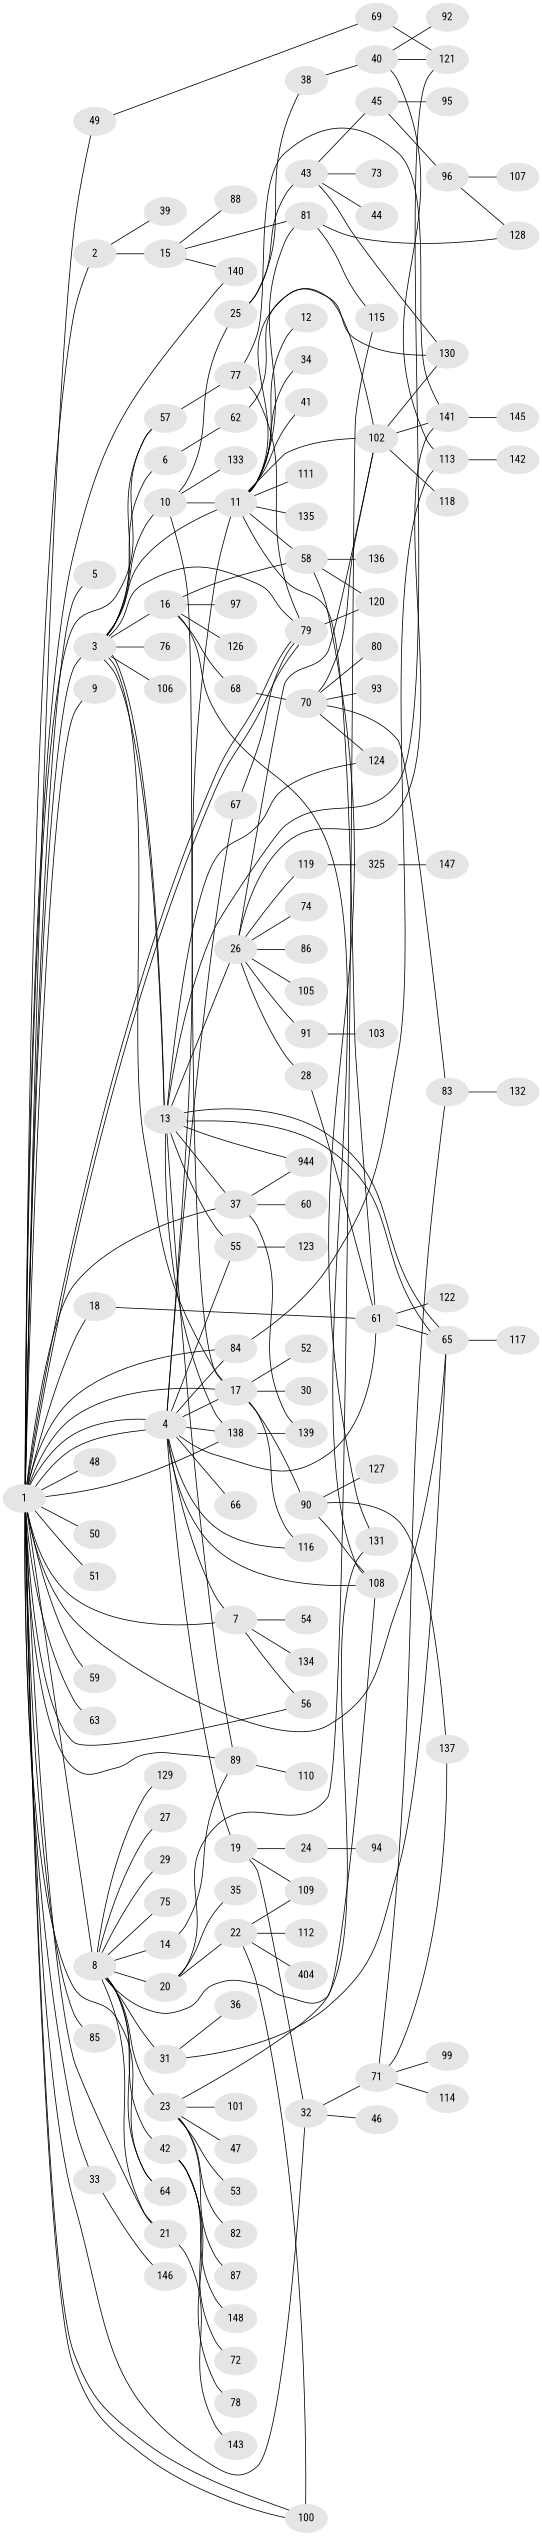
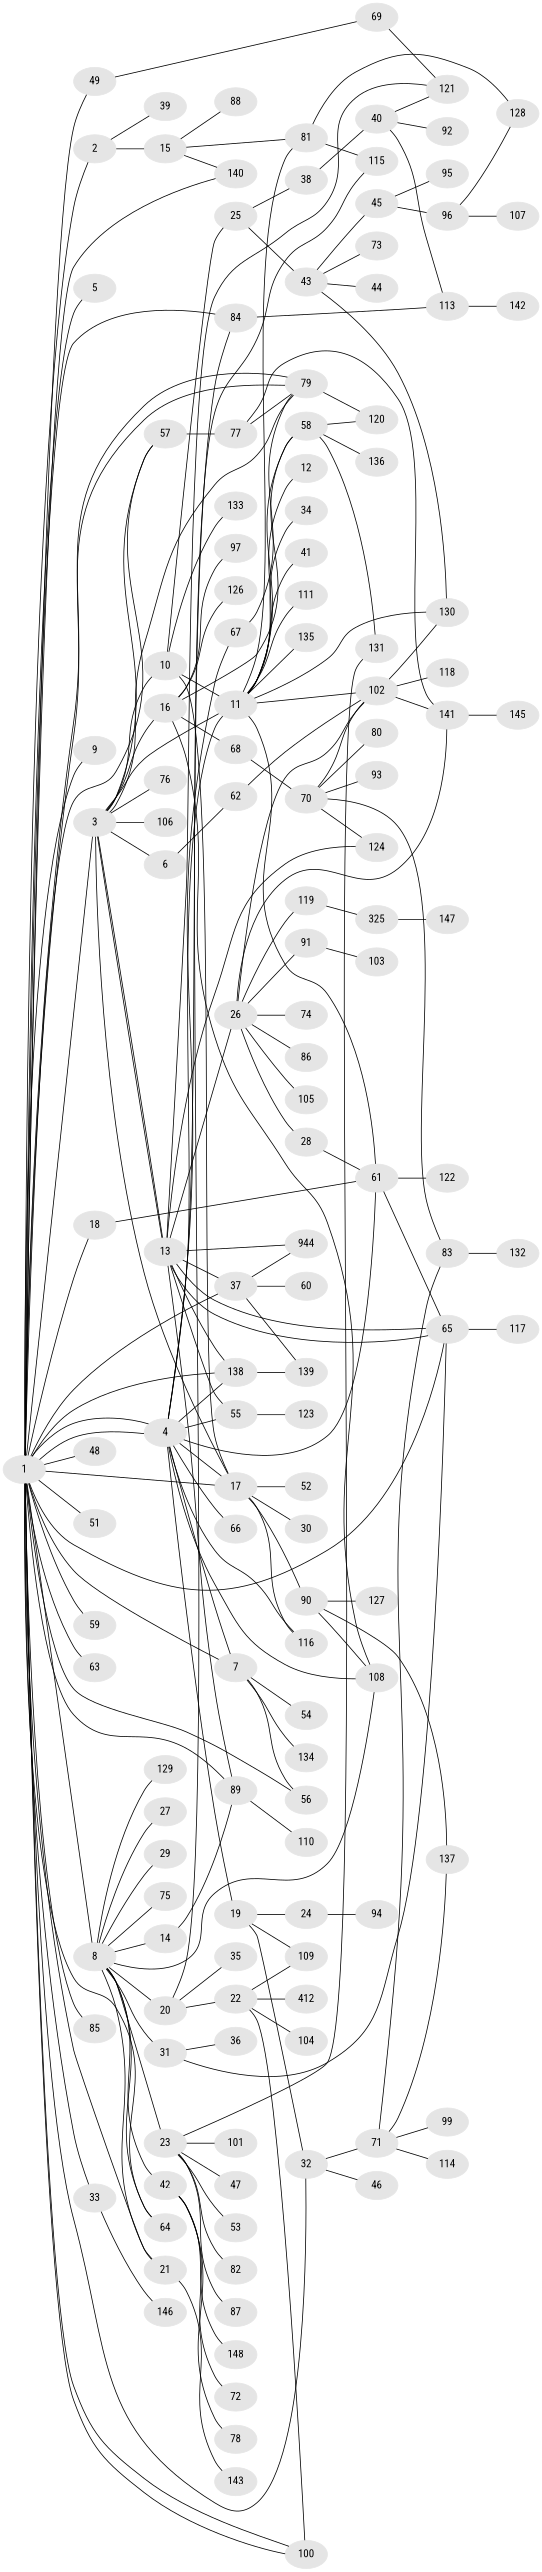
(95, 1535) -> none
(306, 1933) -> (306, 1999)
(306, 1976) -> (306, 2041)
